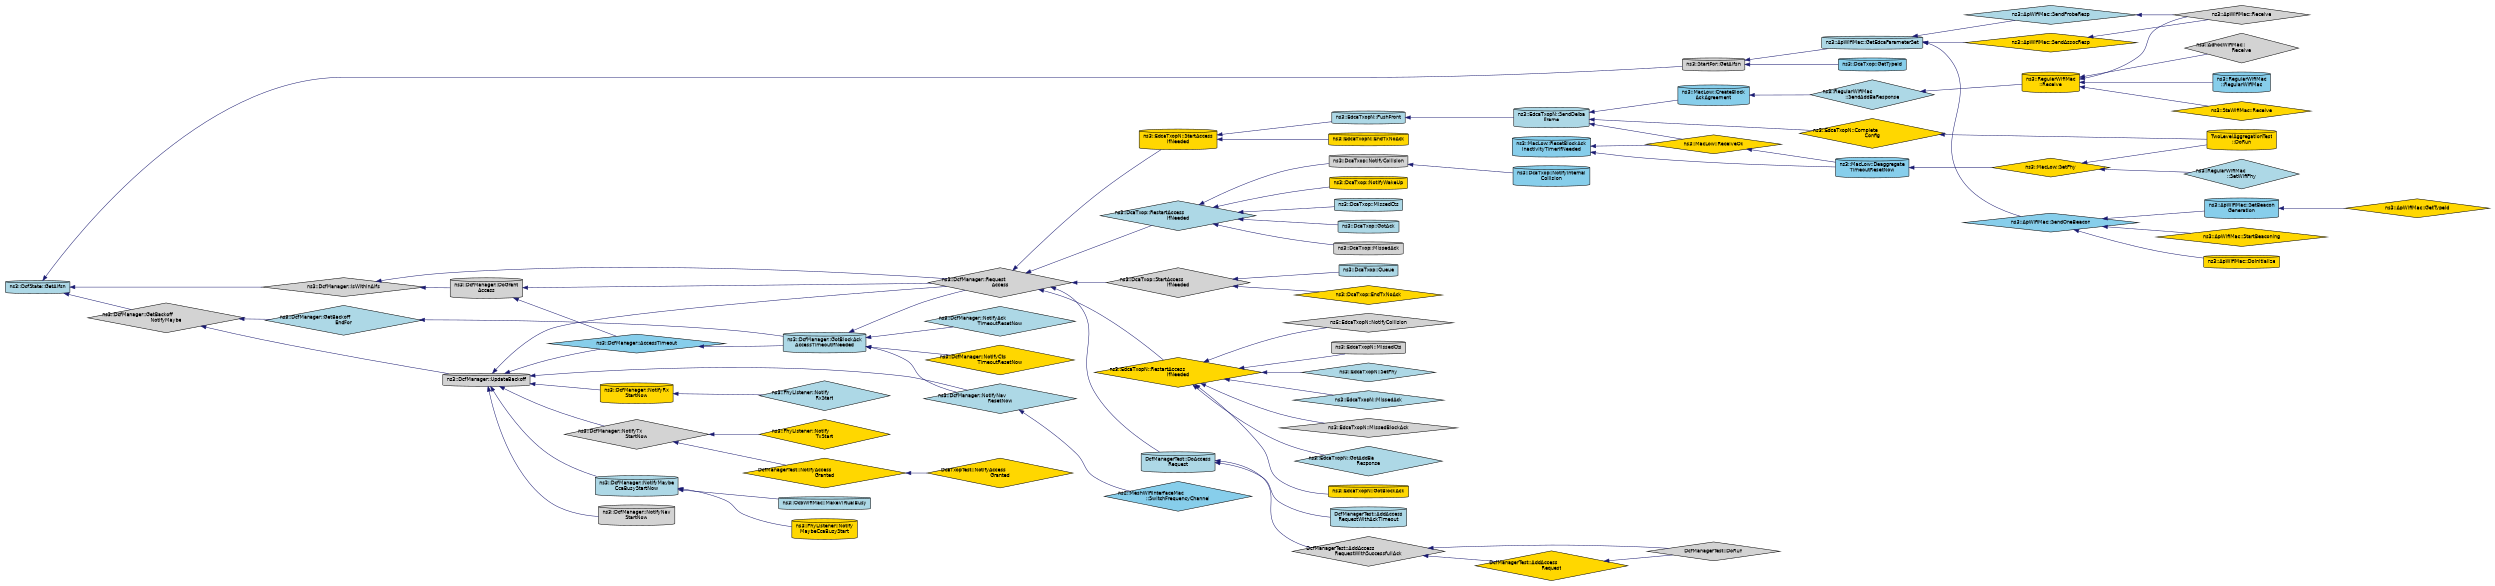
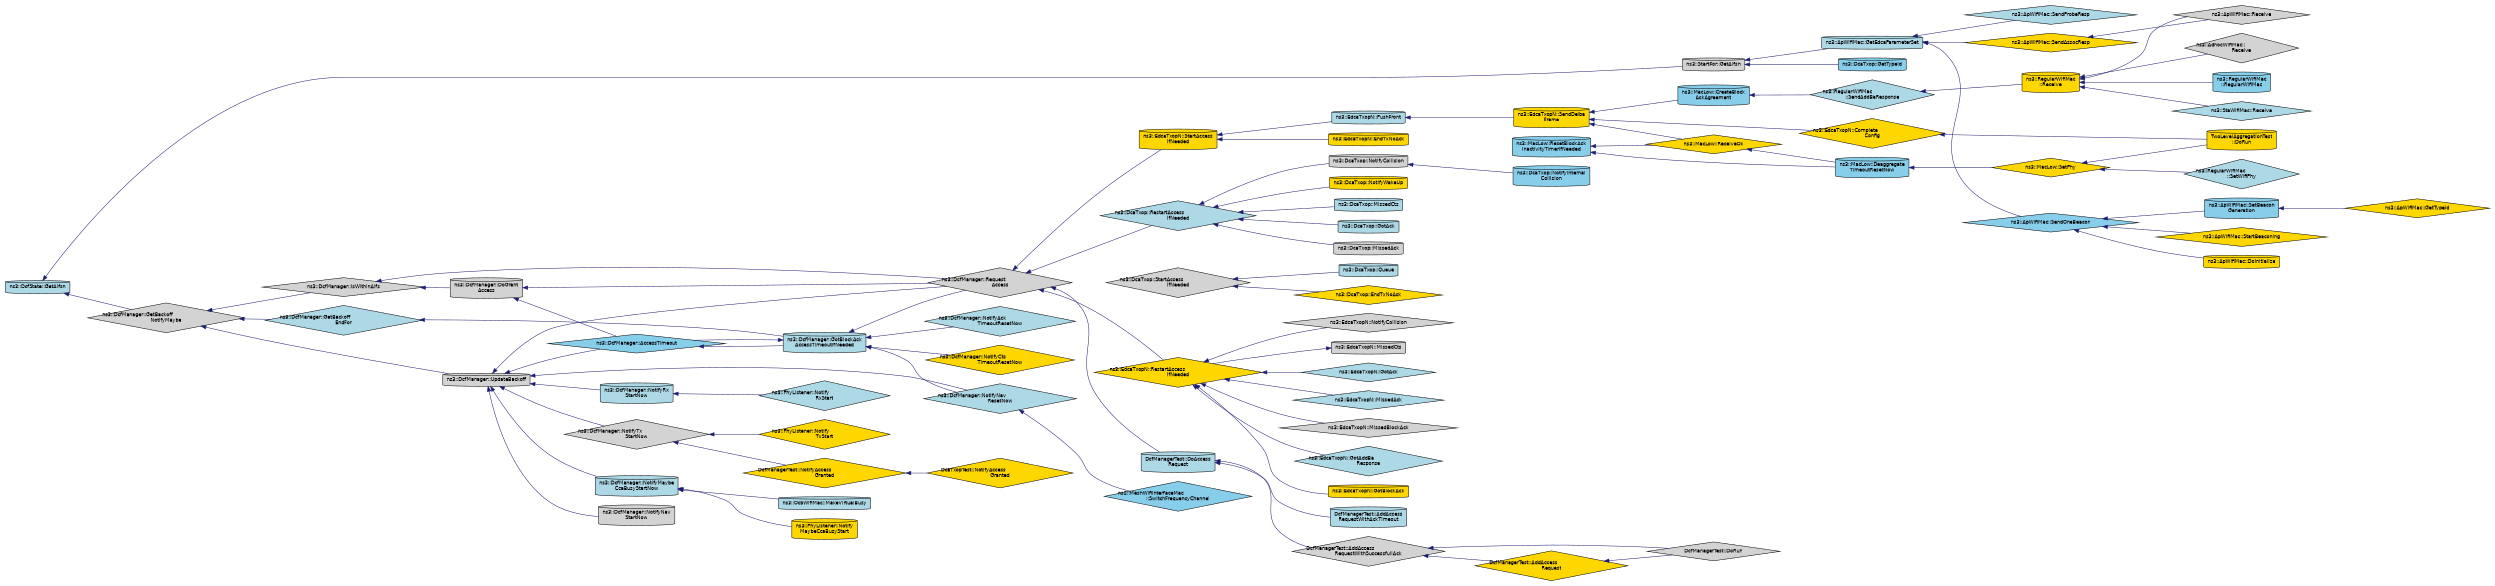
(2158, 15) -> none
(2242, 111) -> (2242, 111)
(1551, 118) -> (1551, 118)
(1092, 283) -> none
(169, 287) -> (261, 301)
(1368, 323) -> (1368, 323)
none -> (736, 340)
(1295, 361) -> (1269, 355)
(1368, 372) -> (1368, 372)
(637, 393) -> (637, 393)
